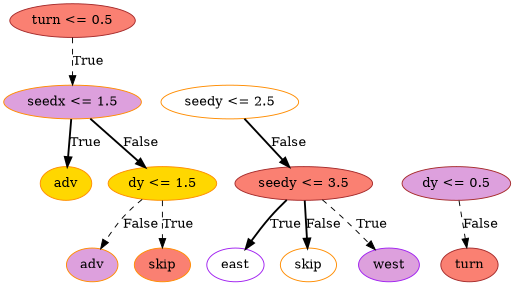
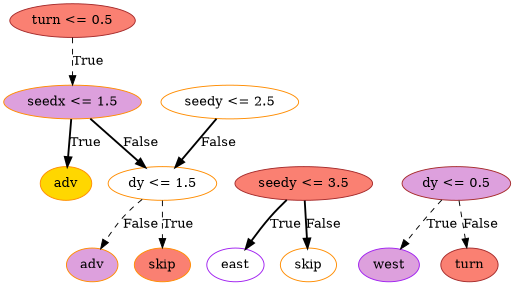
(264, 139) -> (199, 139)
(162, 183) -> (162, 183)
(346, 221) -> (424, 220)
